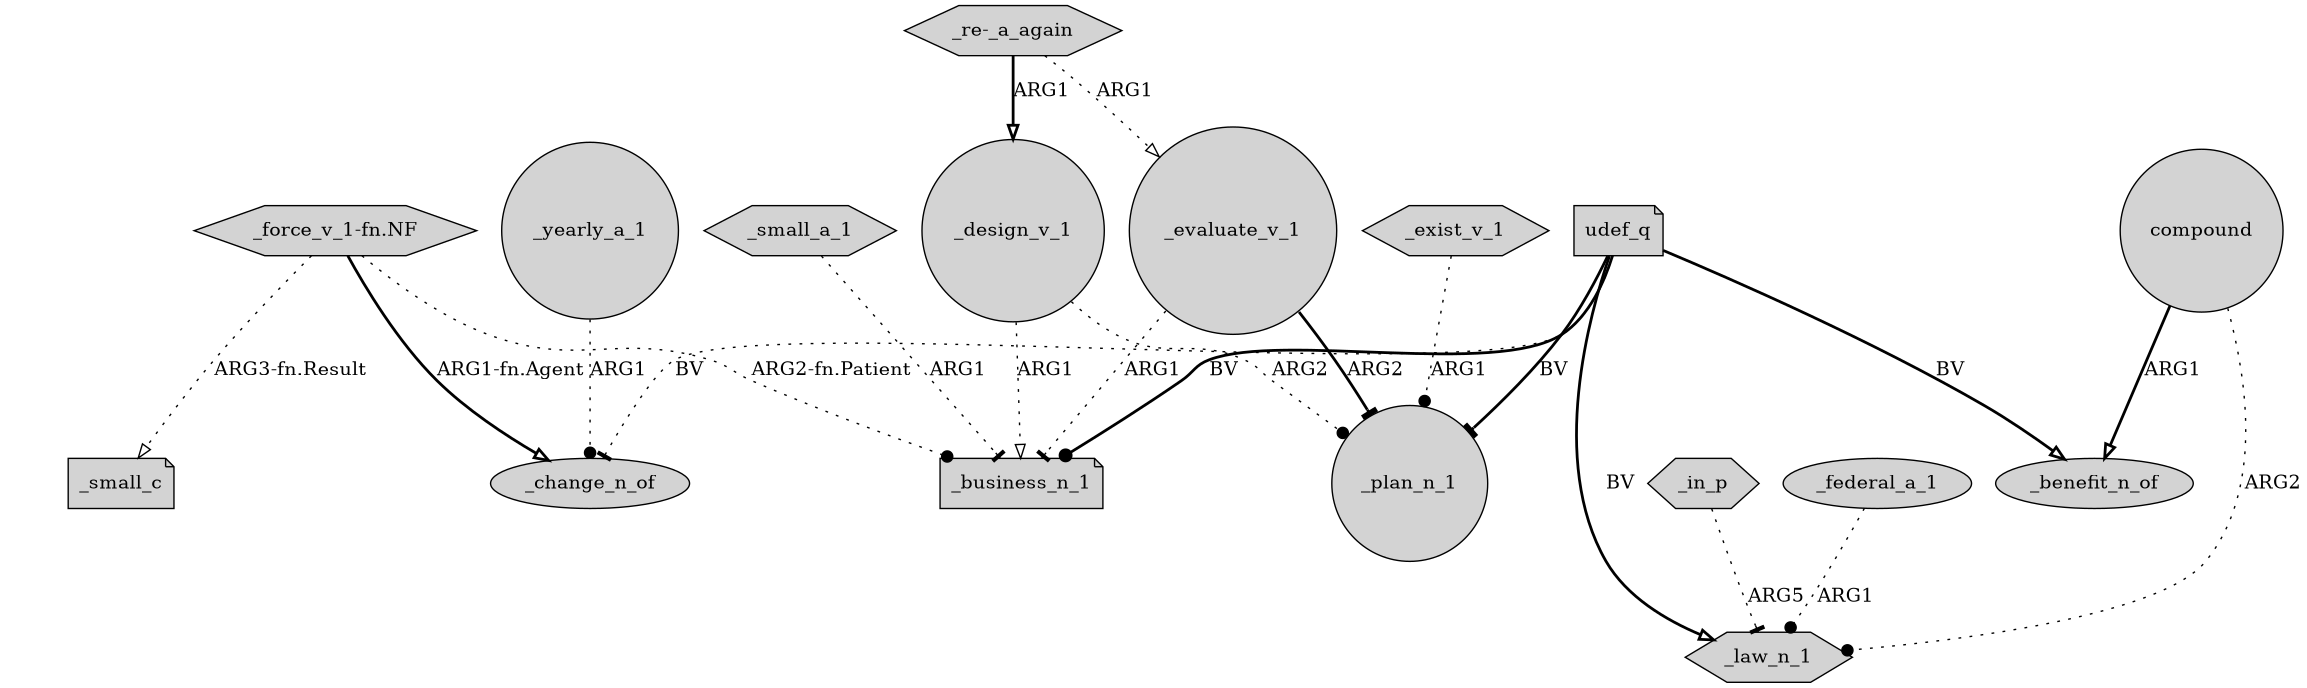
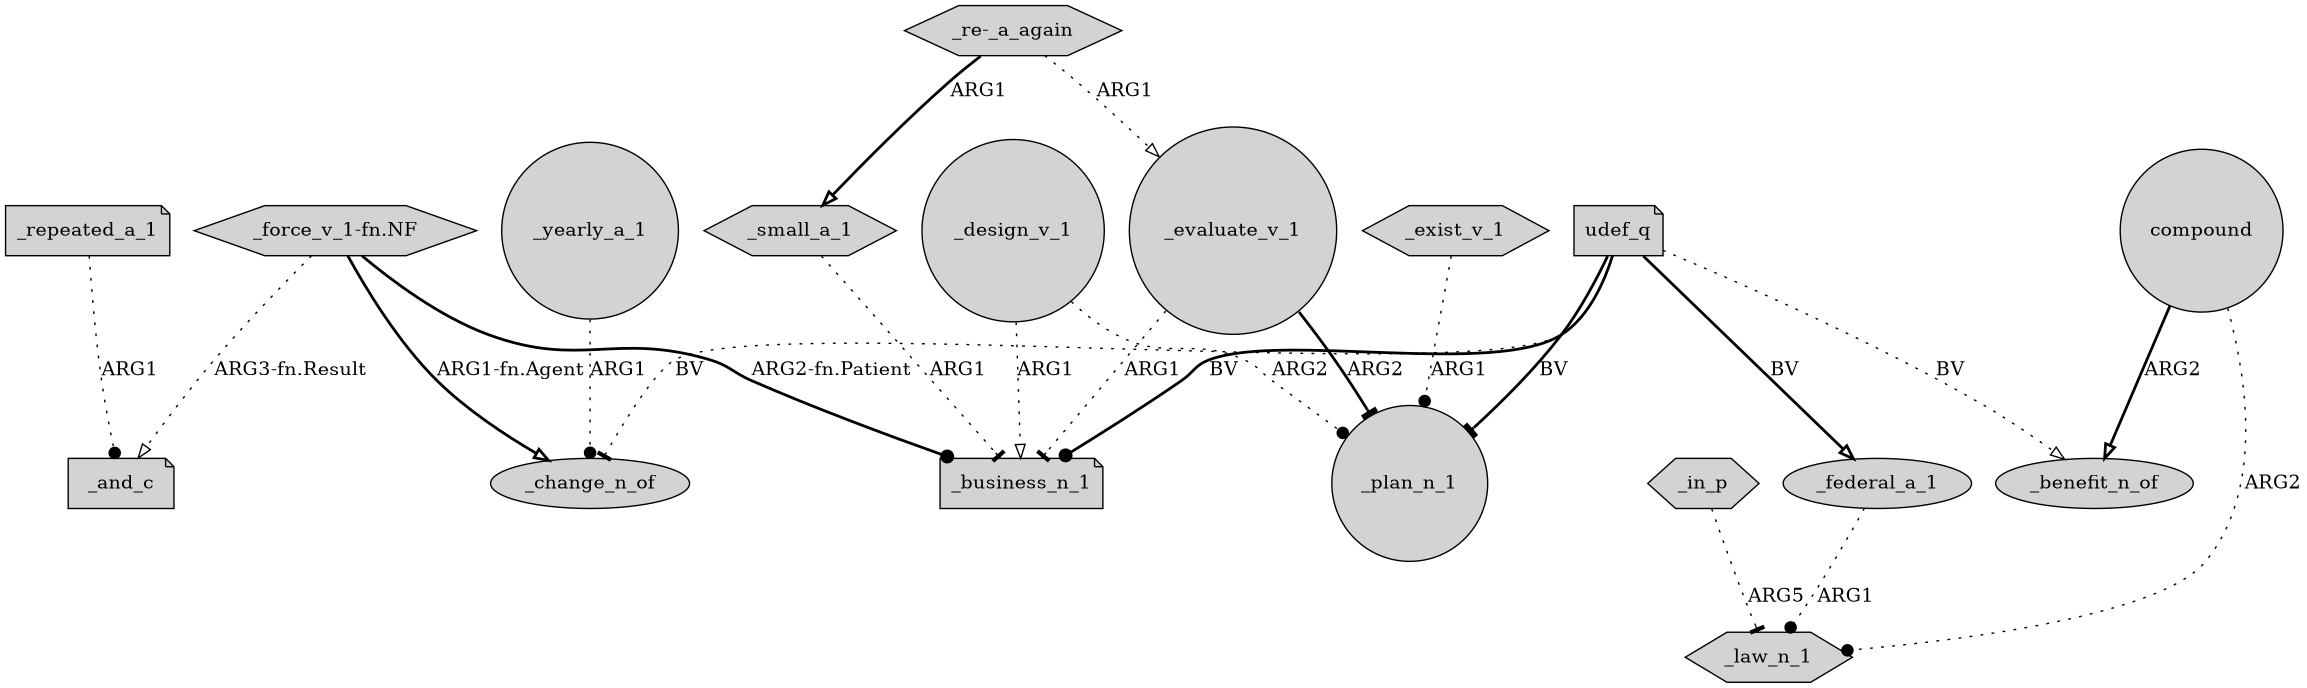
(1013, 90) -> (904, 123)
none -> (88, 231)
(1863, 341) -> (1863, 341)
(649, 349) -> (649, 349)
(2173, 370) -> (2173, 370)
(1579, 470) -> (1743, 352)
(121, 483) -> (121, 483)
